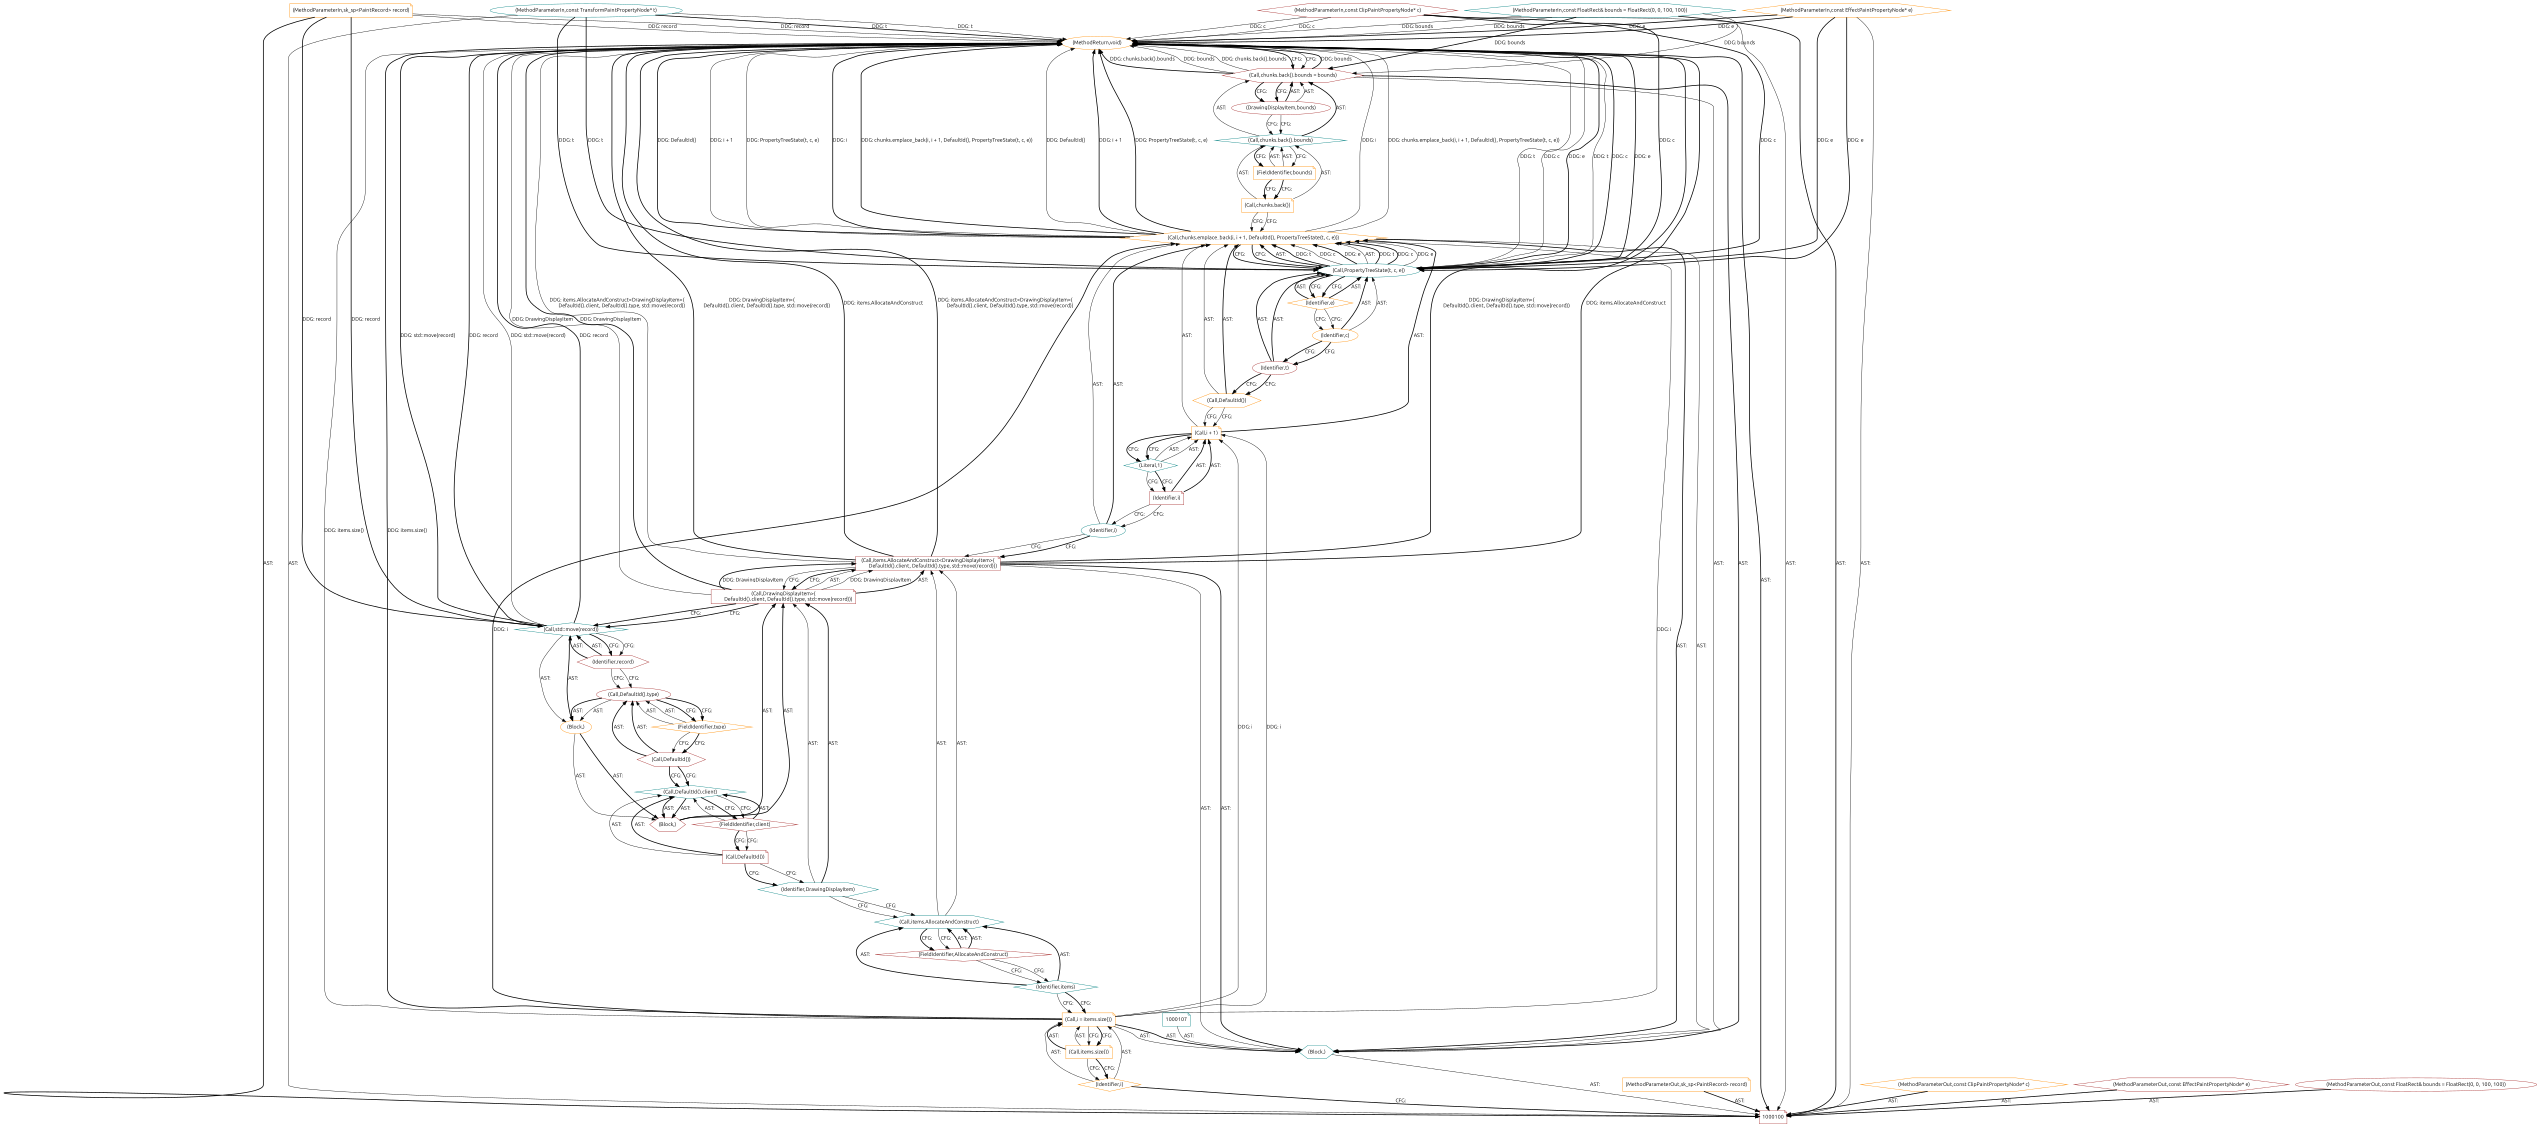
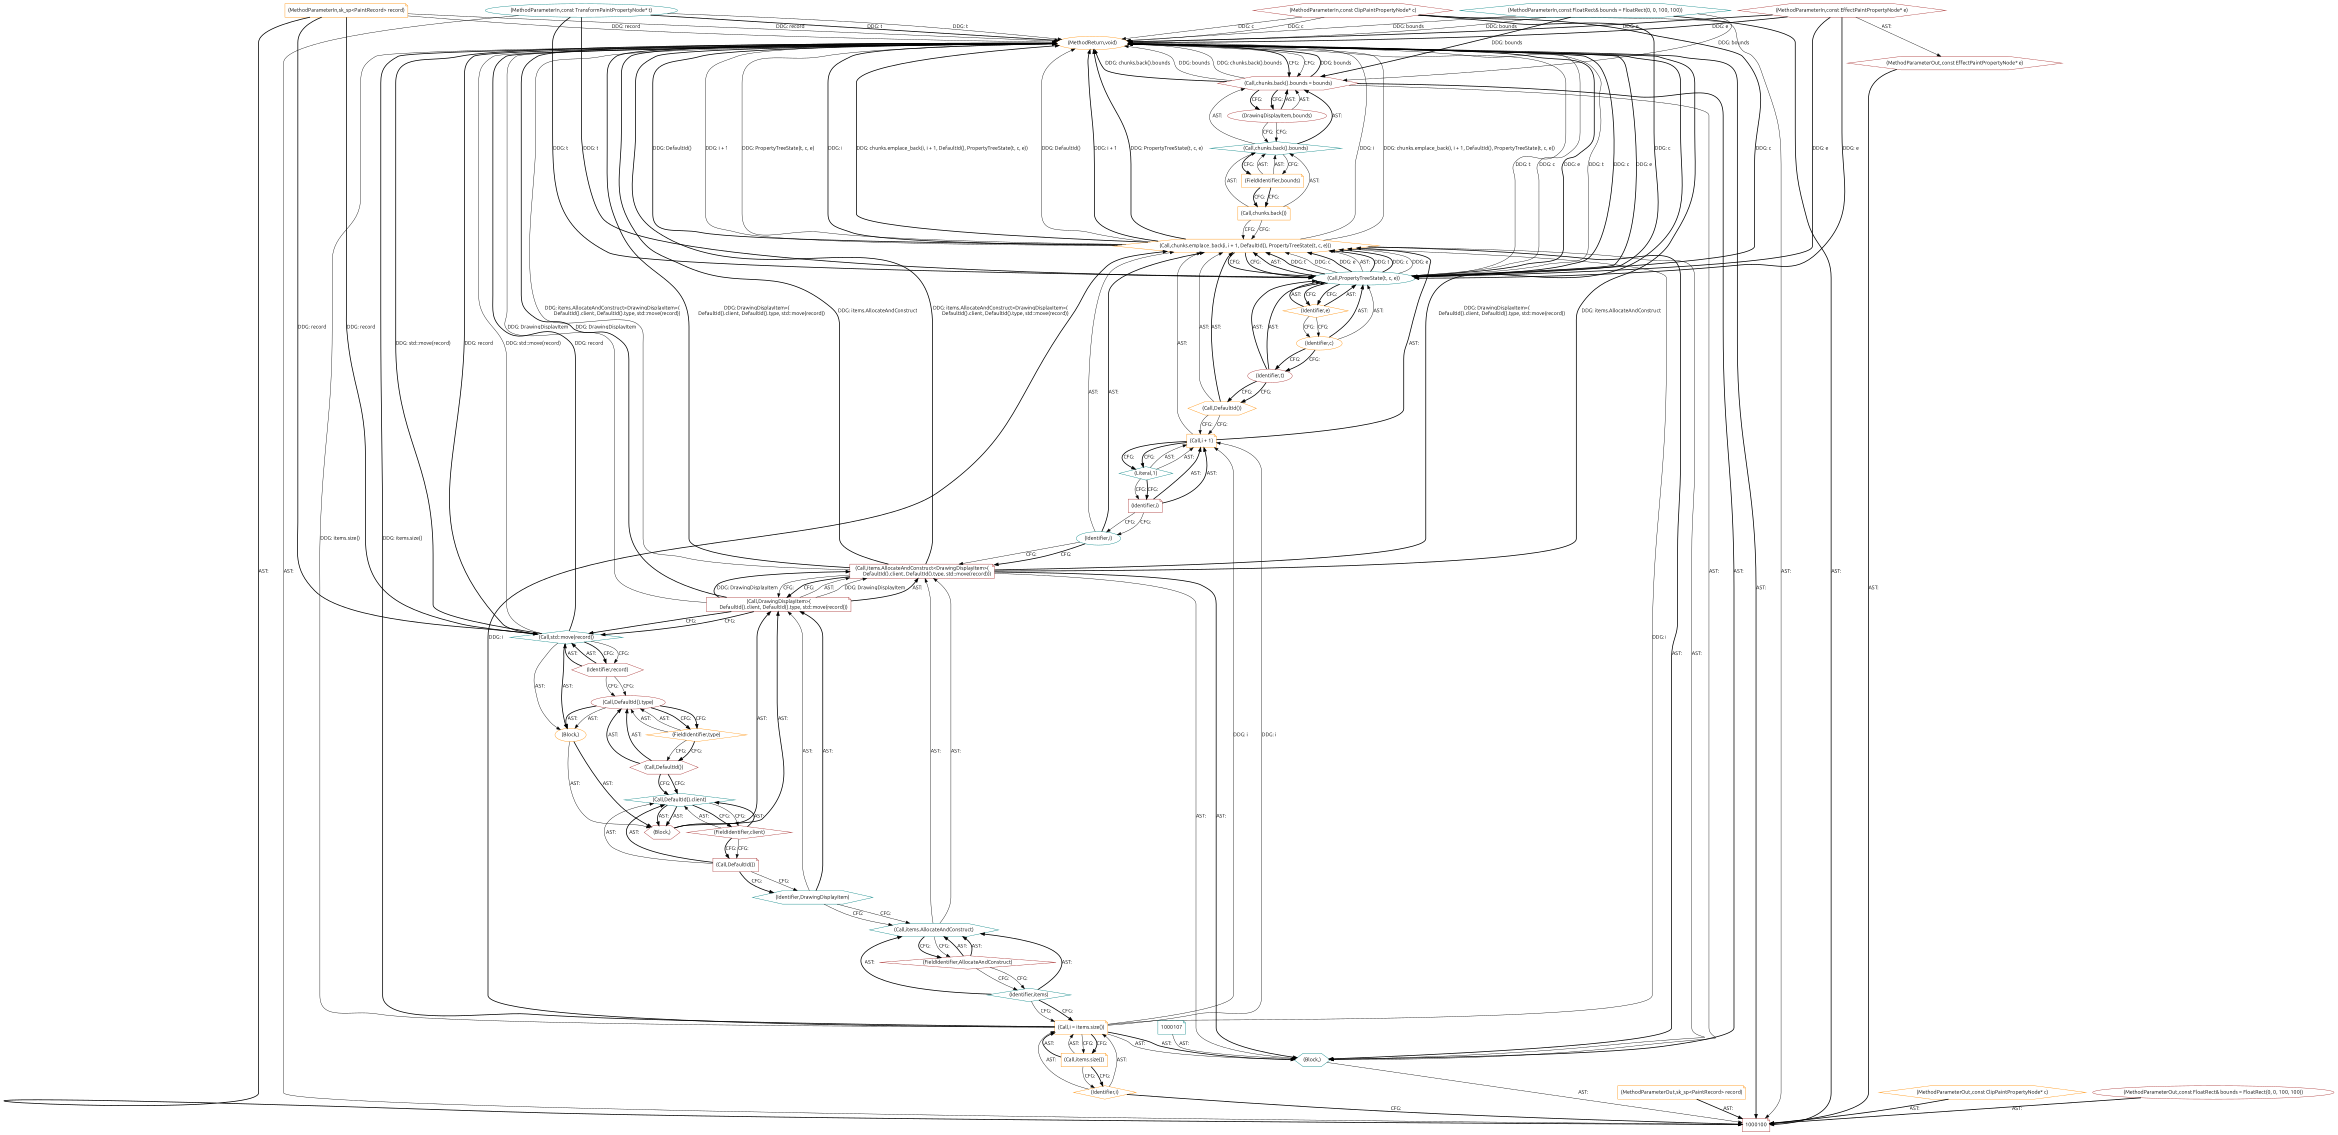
(1847, 10) -> (1842, 10)
(1859, 585) -> (1897, 36)
